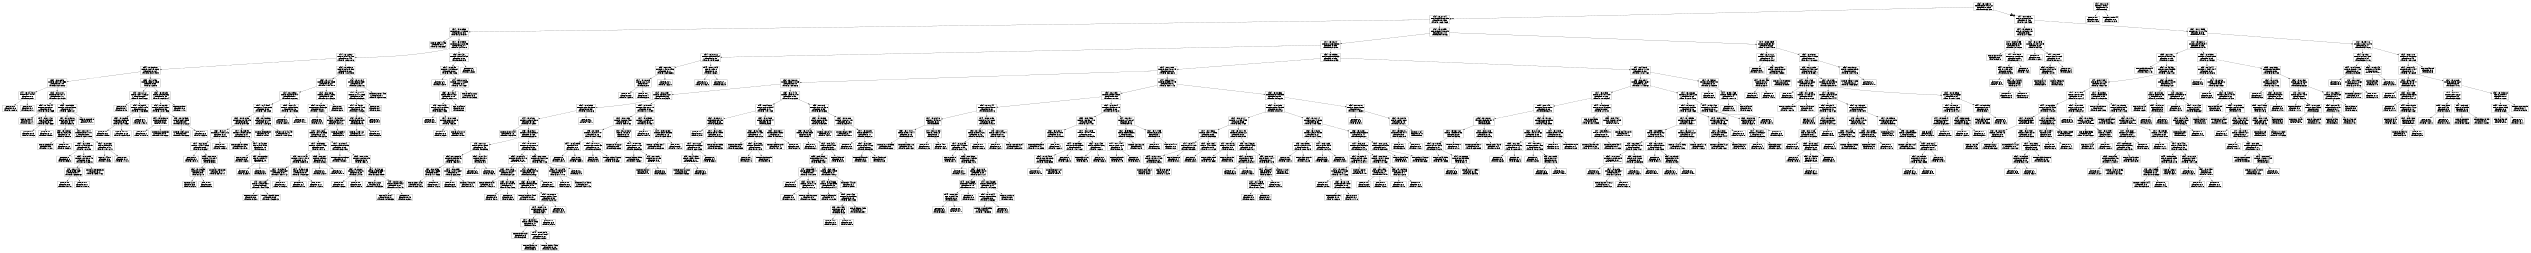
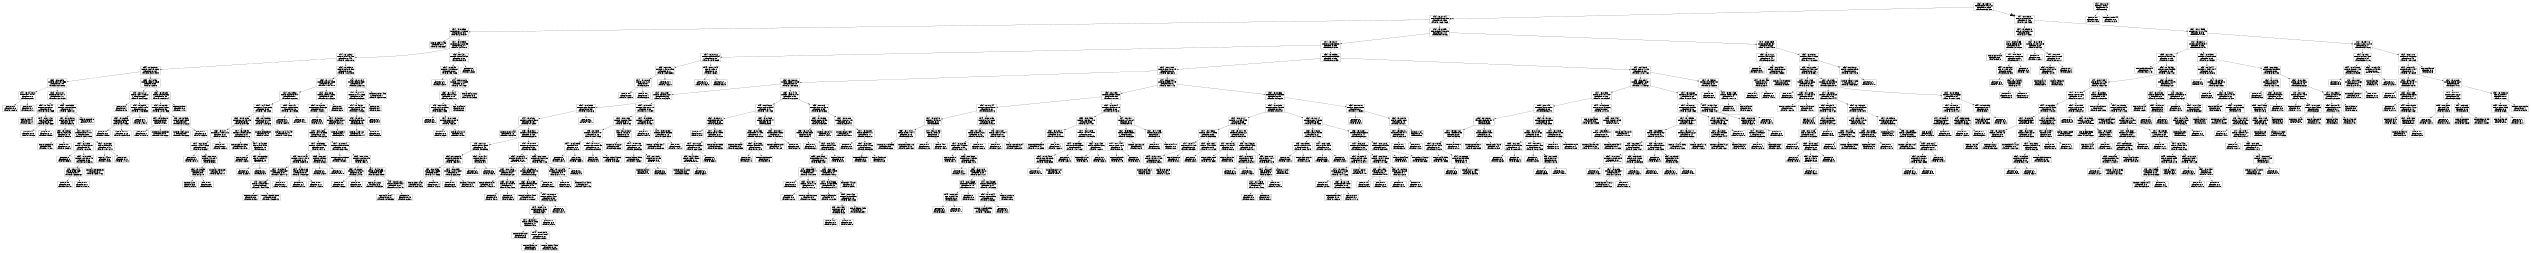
(2333, 103) -> (2332, 101)
(2242, 159) -> none
